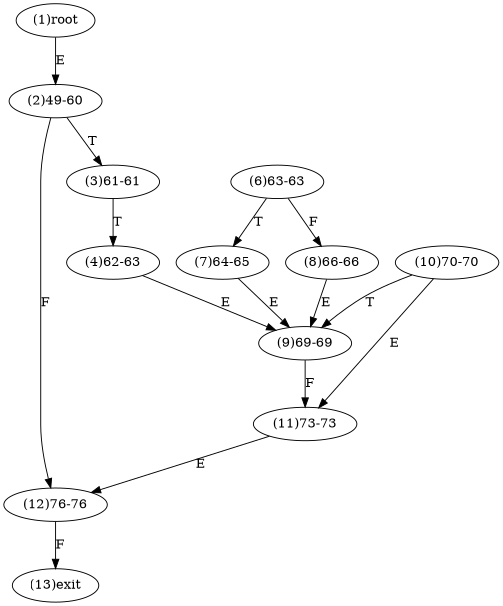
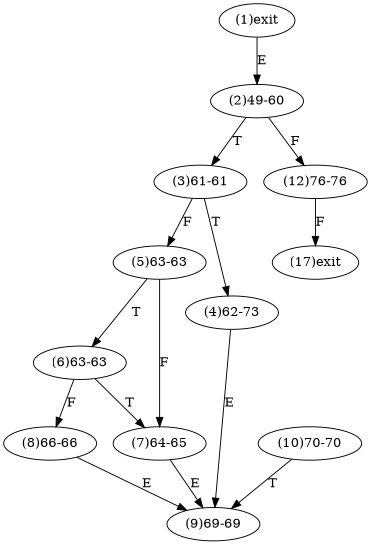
(56, 20) -> (257, 20)
(113, 263) -> (232, 313)
none -> (160, 263)
(305, 424) -> none
(56, 585) -> (315, 263)
